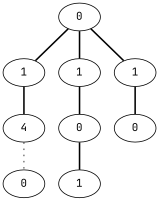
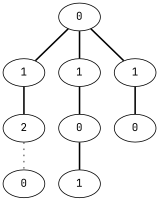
(24, 128) -> (24, 128)
